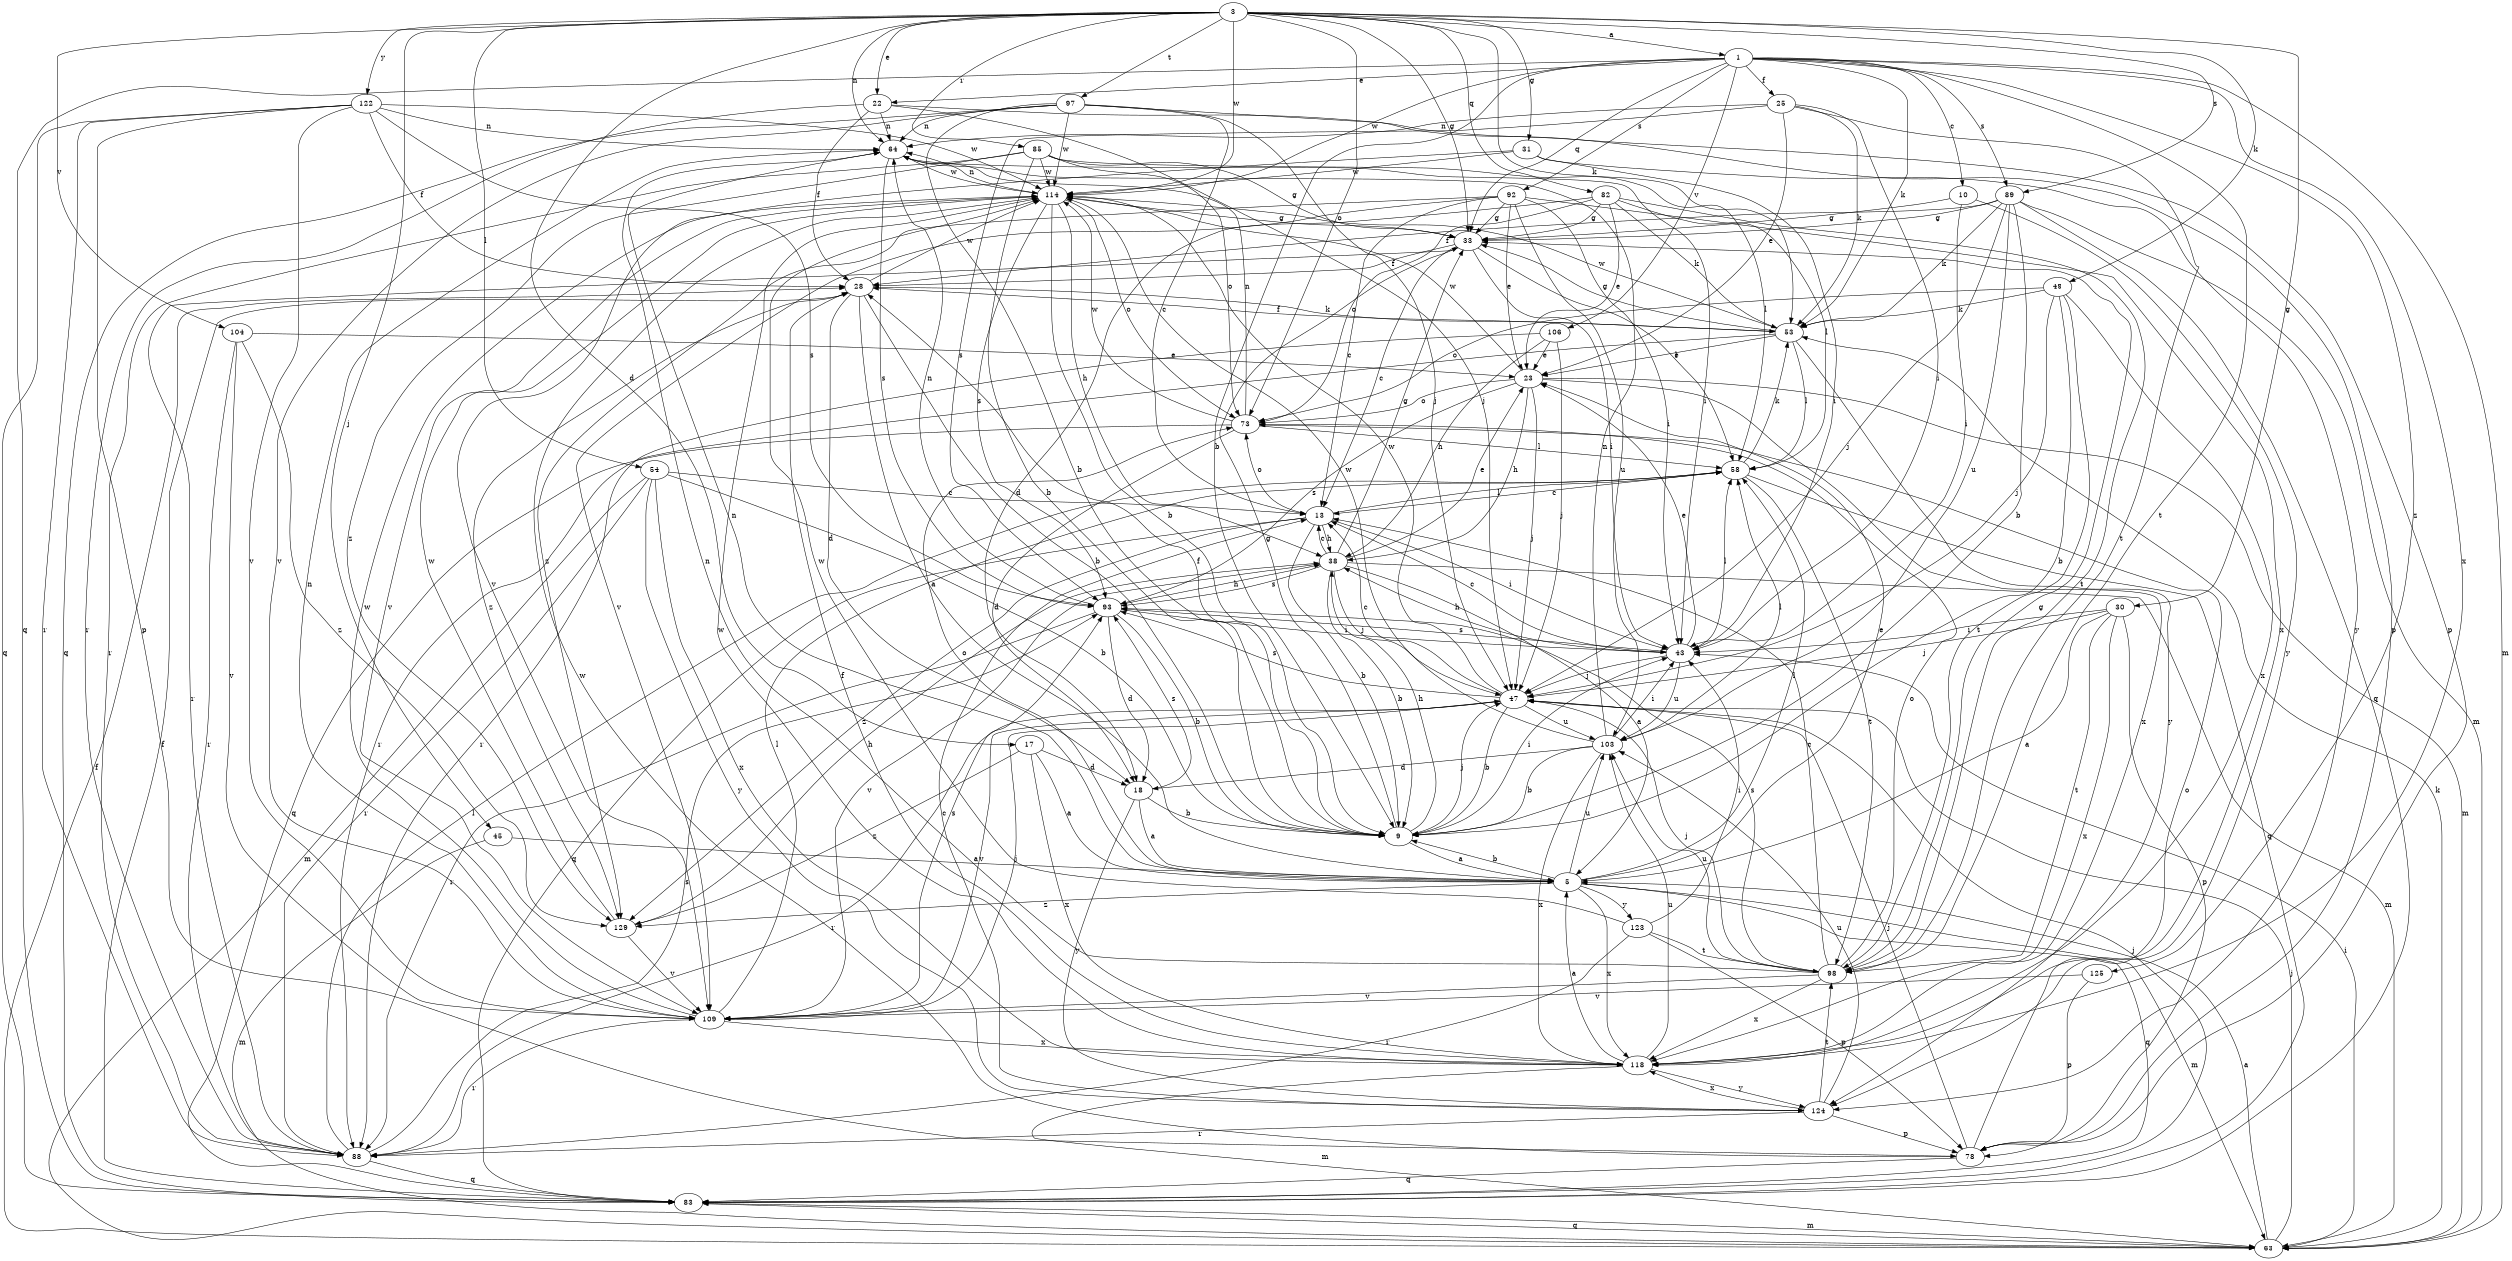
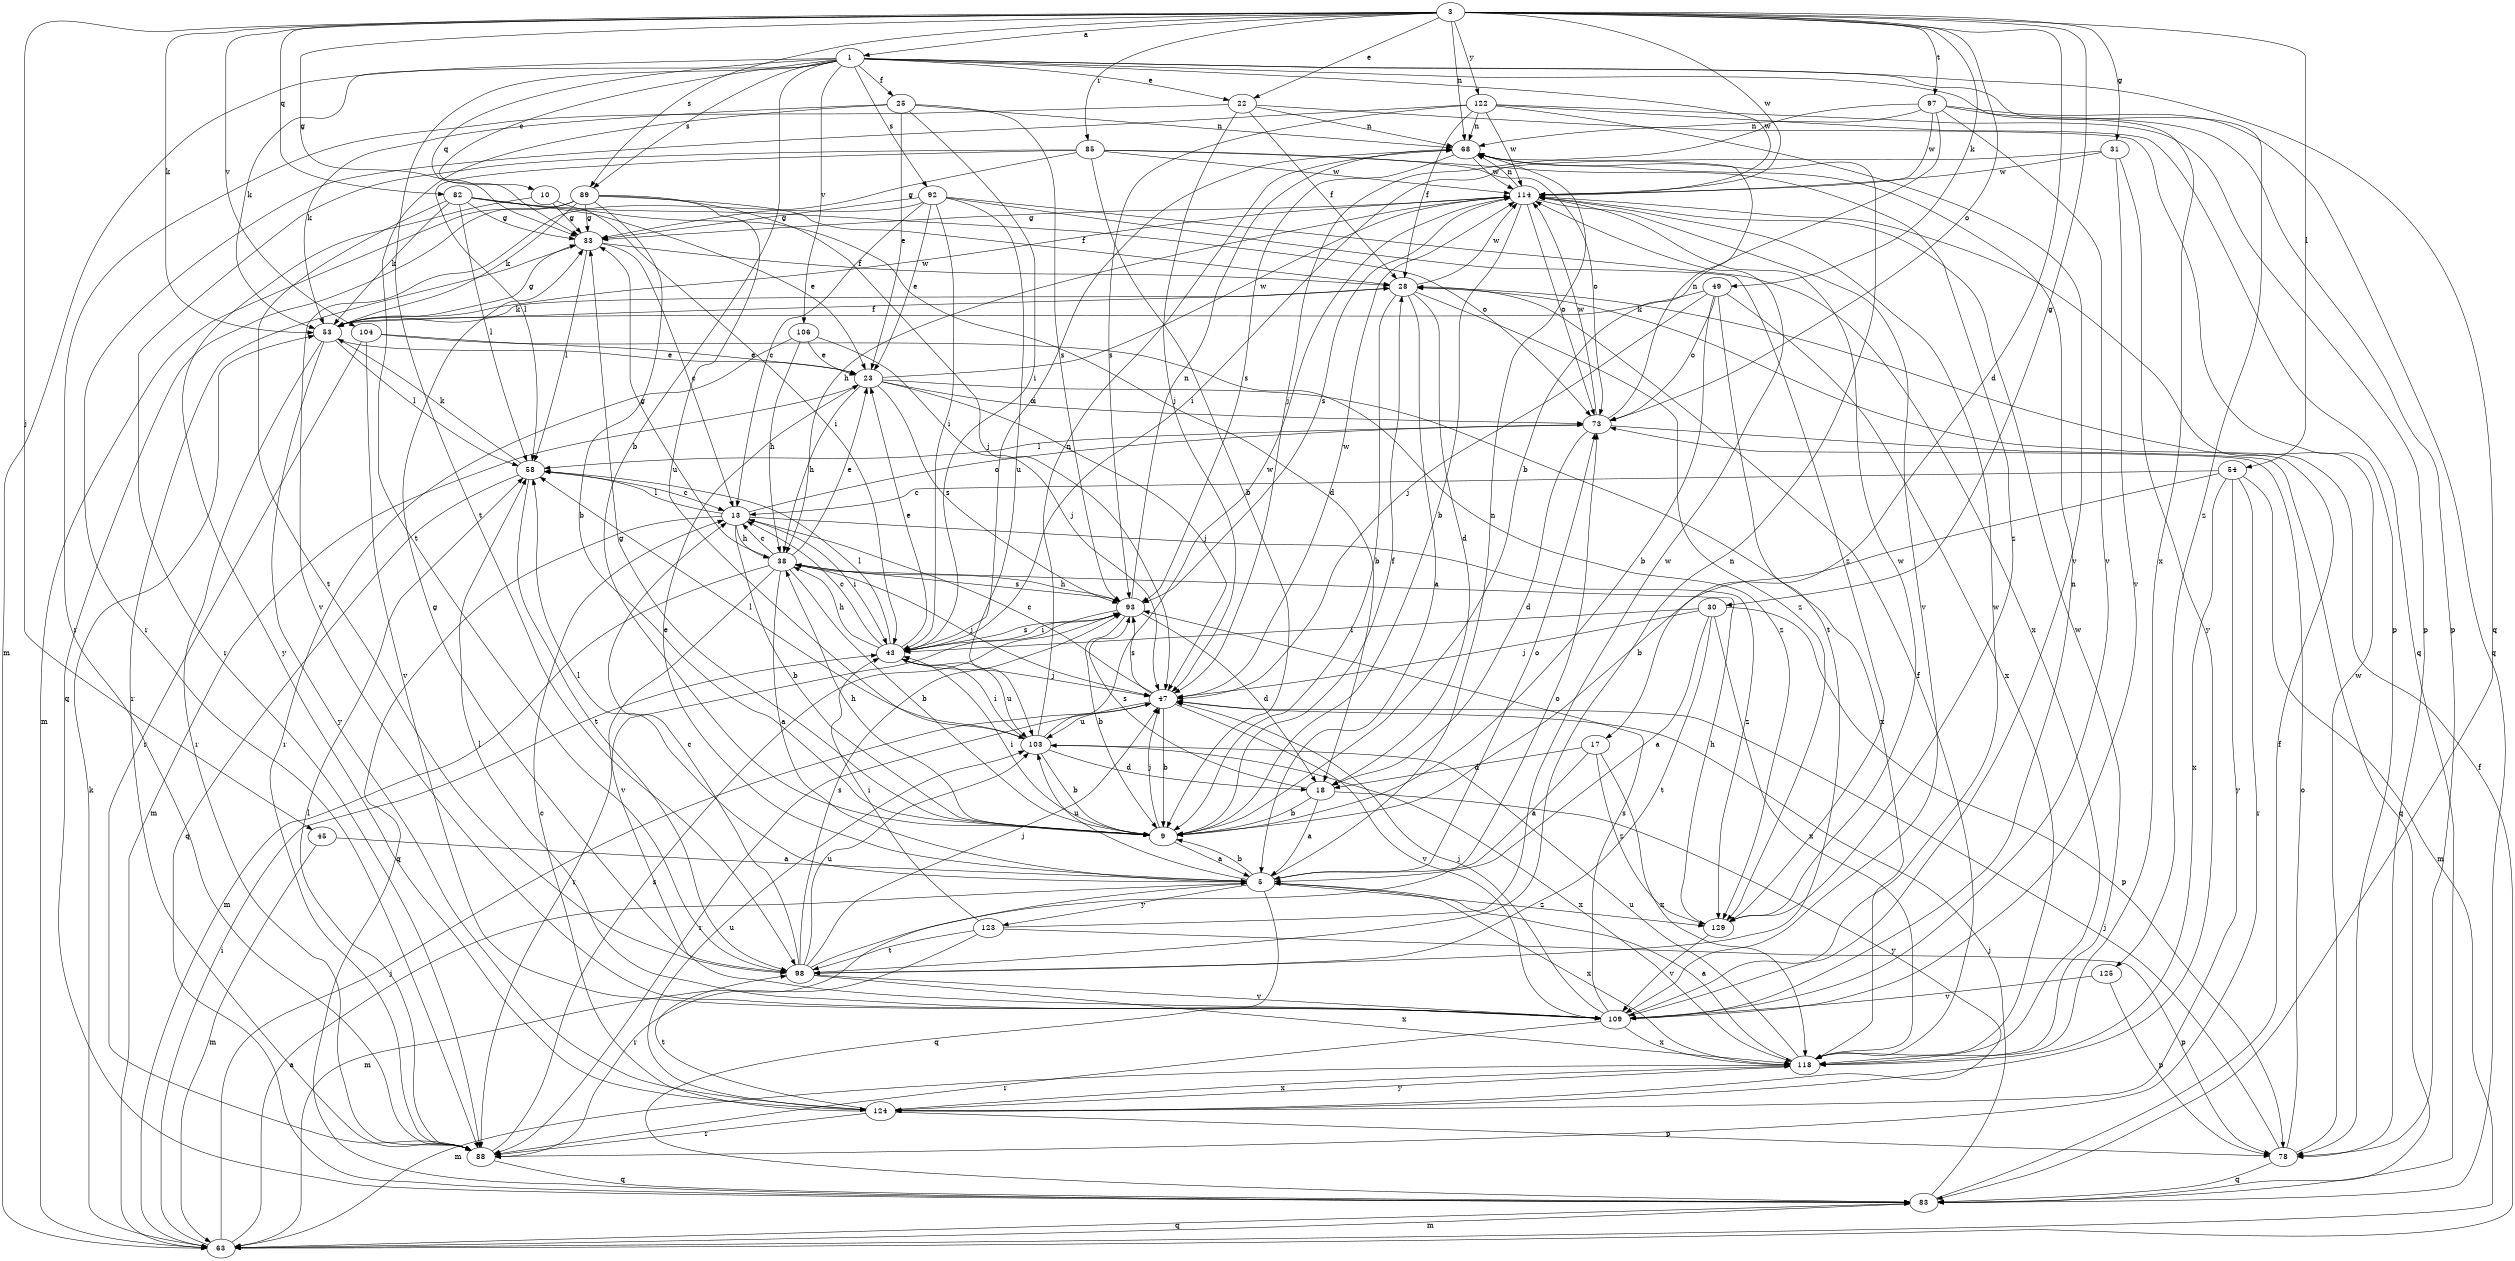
(893, 149) -> (1466, 149)
(1170, 288) -> none
(1607, 398) -> none
